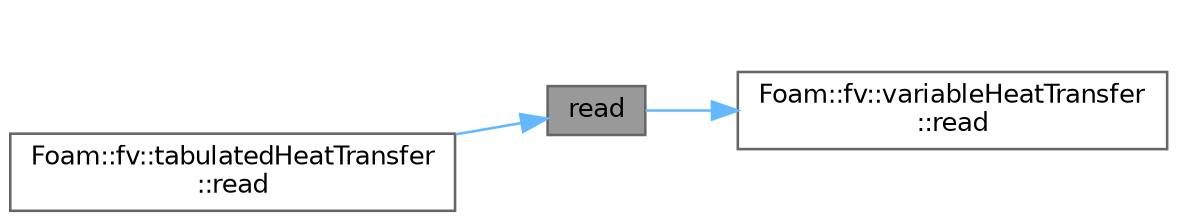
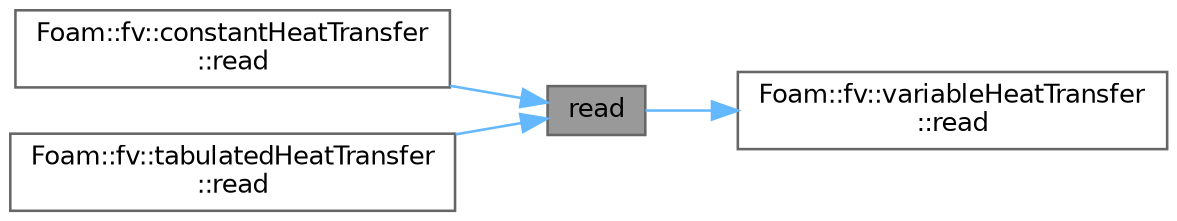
none -> (233, 49)
